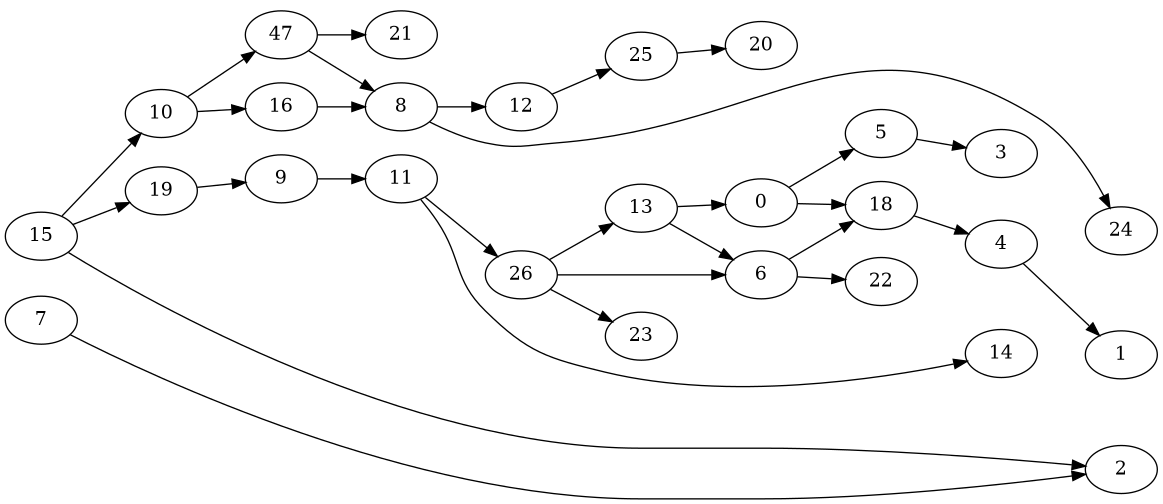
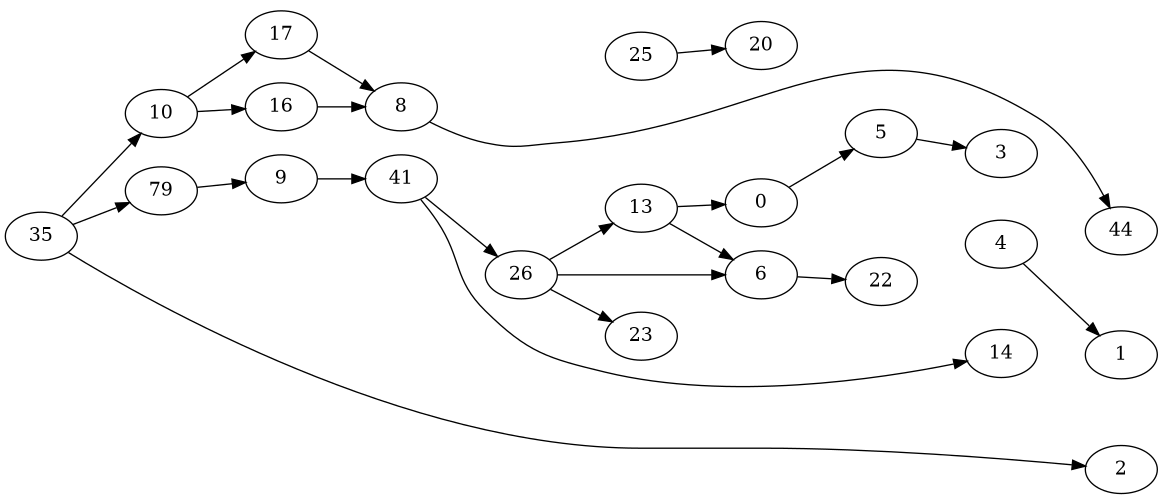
(281, 35) -> (281, 35)
(401, 35) -> none
(521, 107) -> none
(401, 179) -> (401, 179)
(161, 191) -> (161, 191)
(881, 206) -> none
(1121, 231) -> (1121, 231)
(41, 236) -> (41, 236)
(41, 320) -> none
